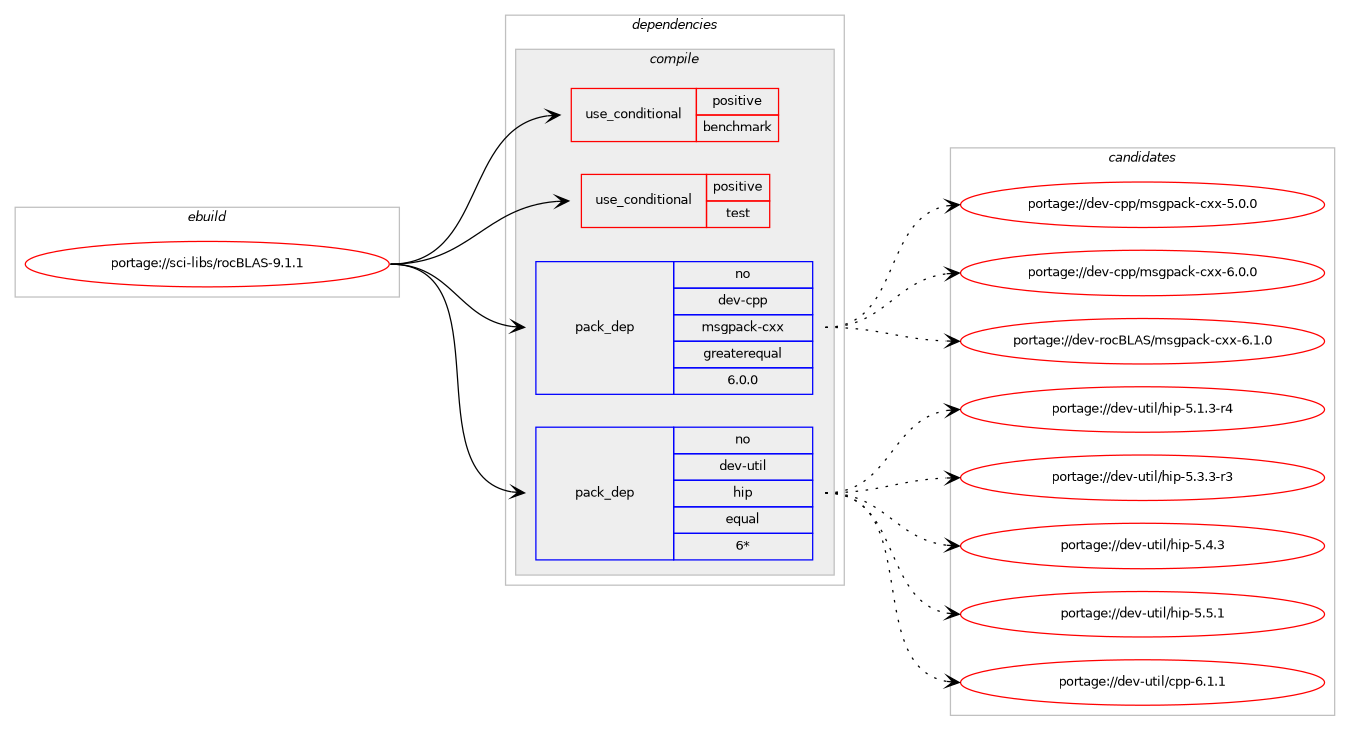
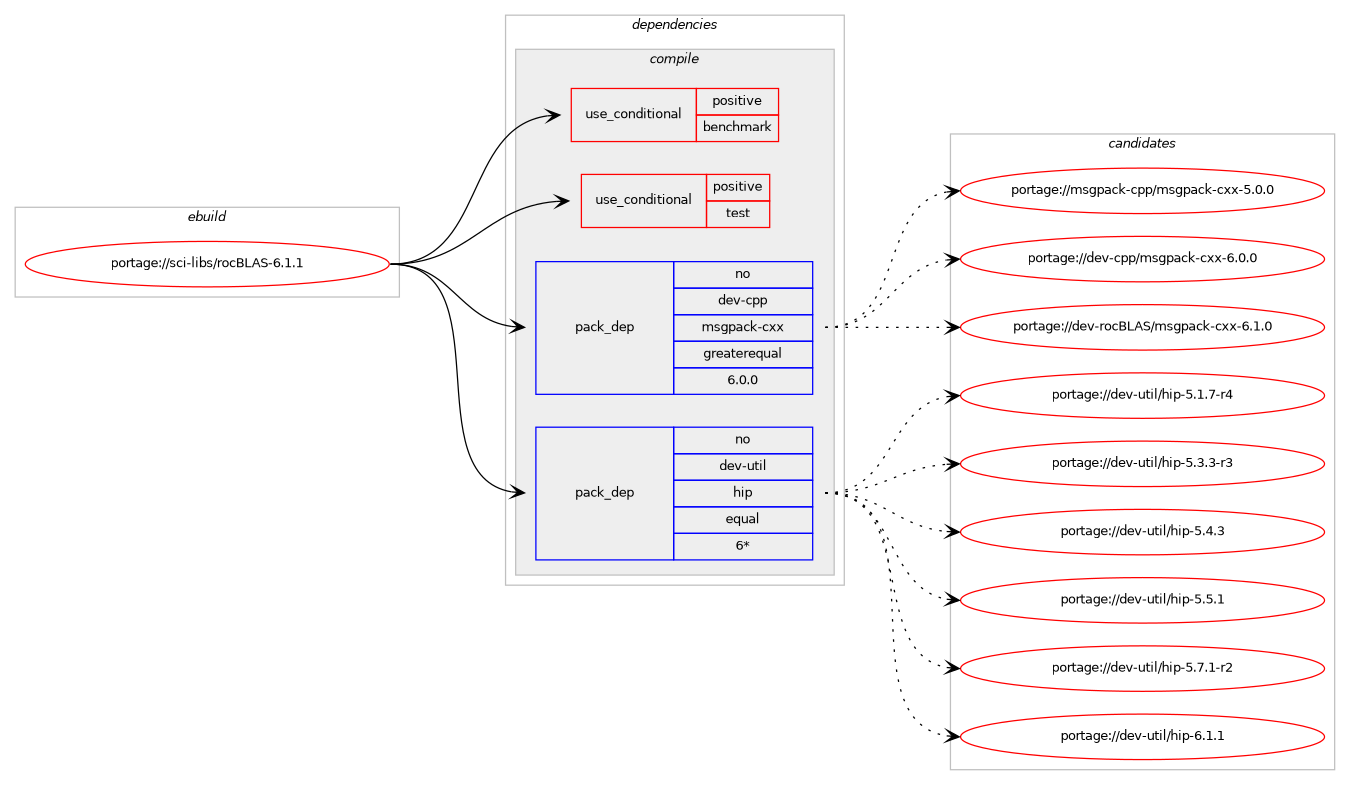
(1143, 205) -> (1143, 191)
(207, 264) -> (207, 264)
(1143, 410) -> (1143, 396)
none -> (1143, 669)
(1143, 682) -> (1143, 737)
